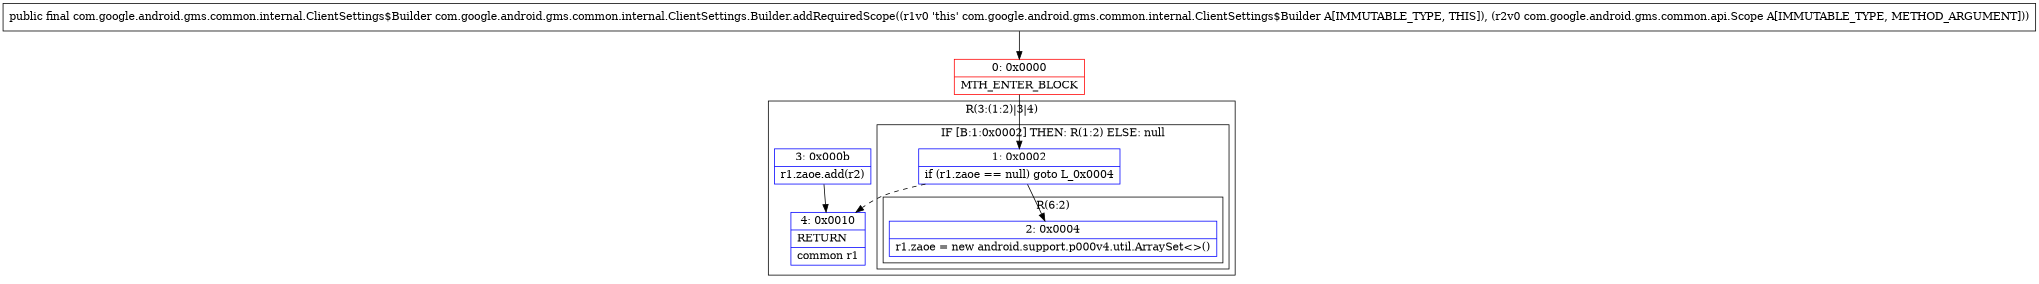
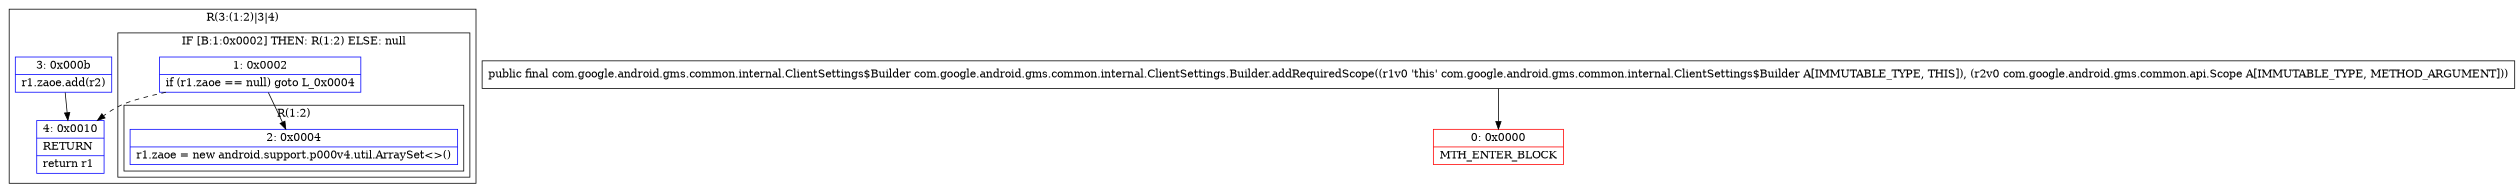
(1019, 118) -> none
(1053, 206) -> (294, 114)
(828, 256) -> (68, 164)
